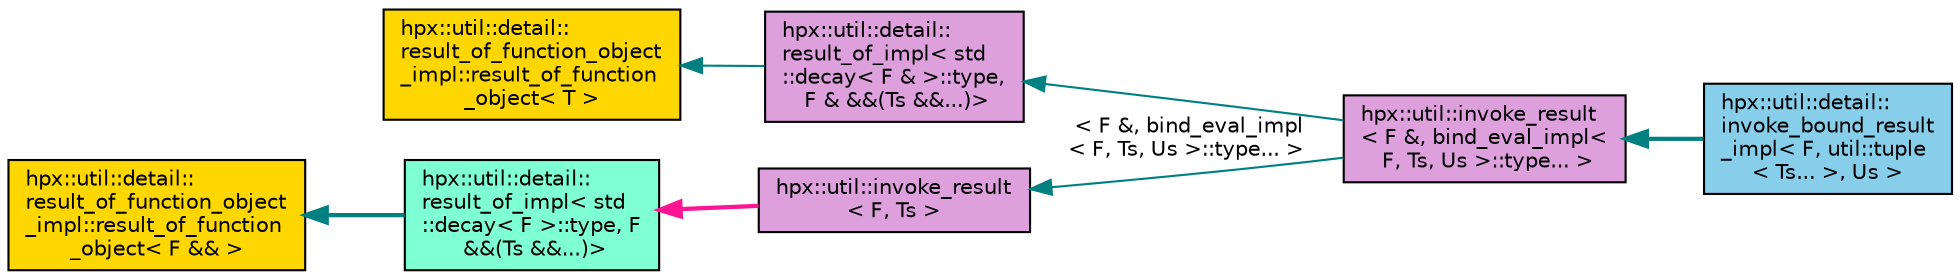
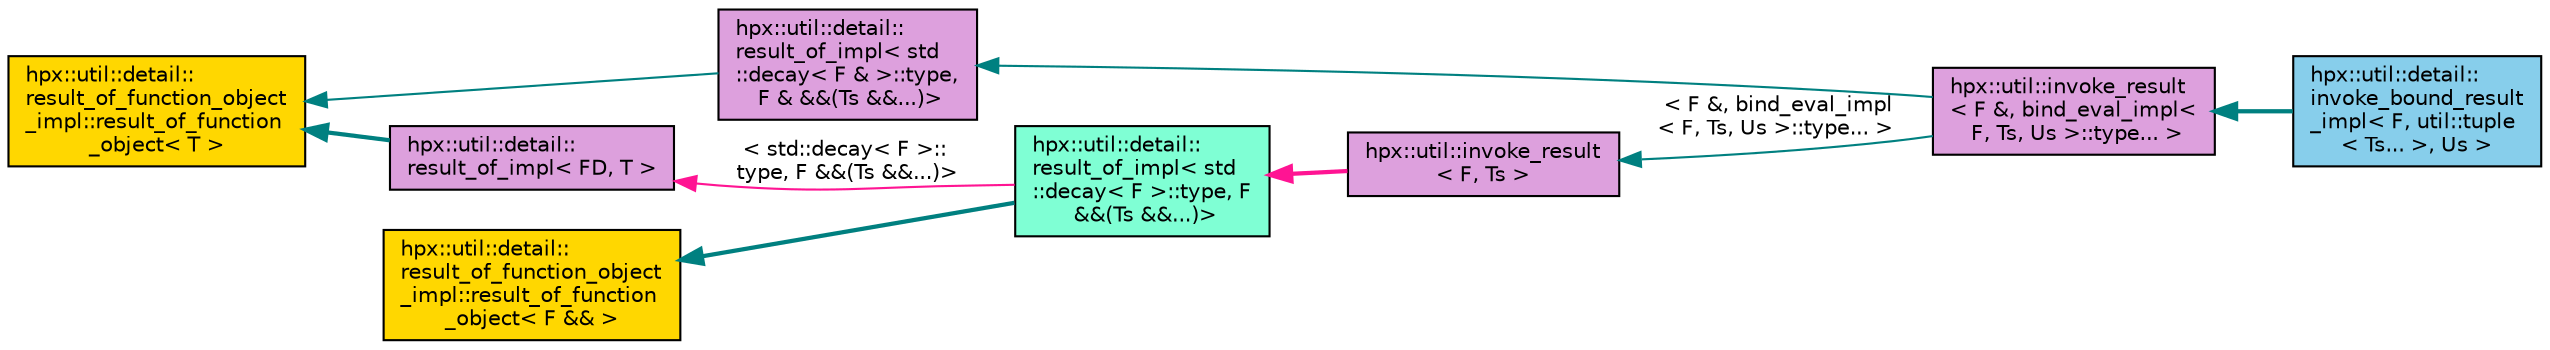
none -> (532, 158)
